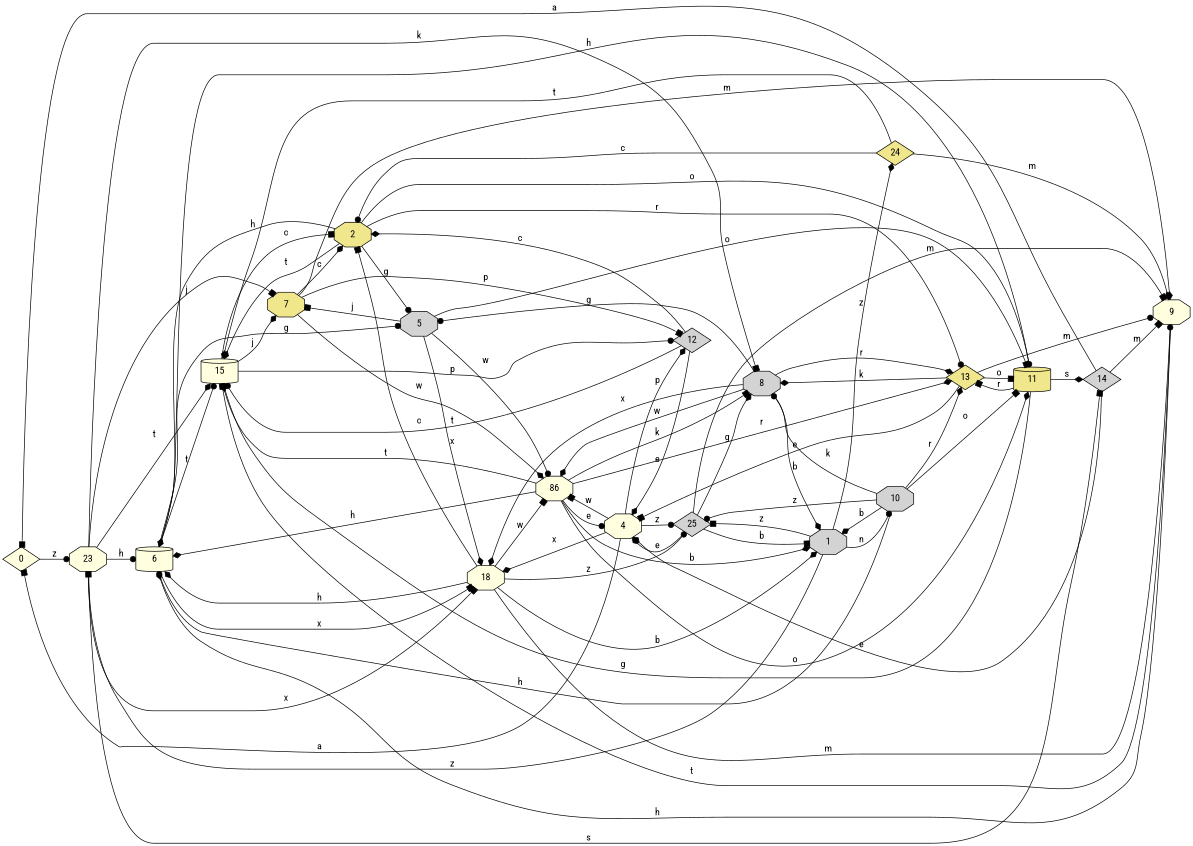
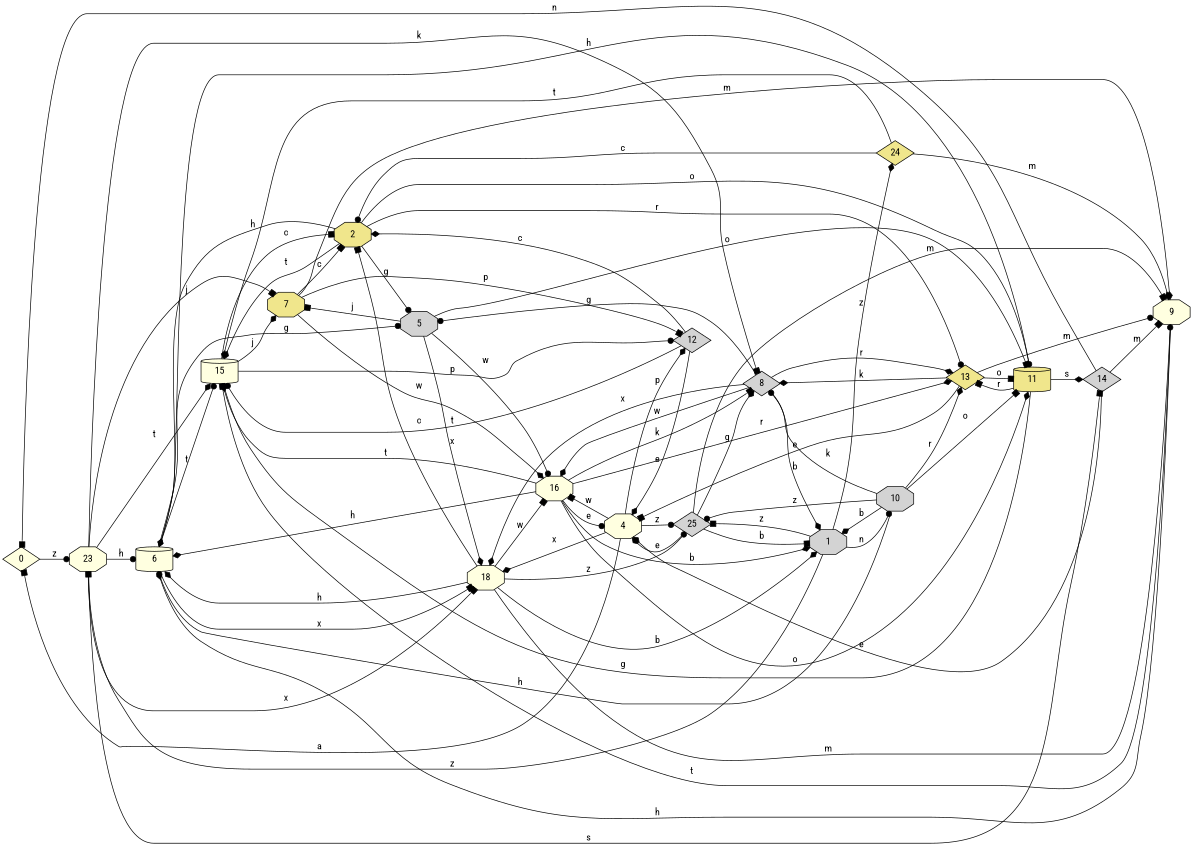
(554, 8) -> (554, 8)
(318, 274) -> (318, 273)
(762, 384) -> (762, 384)
(554, 489) -> (554, 489)
